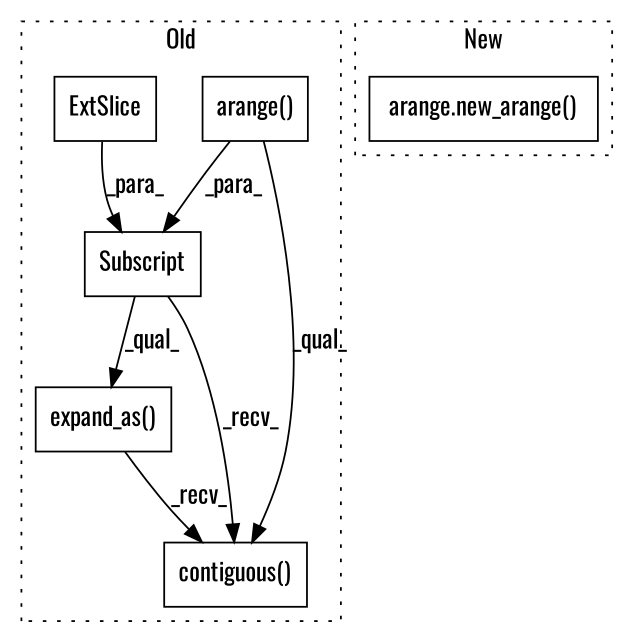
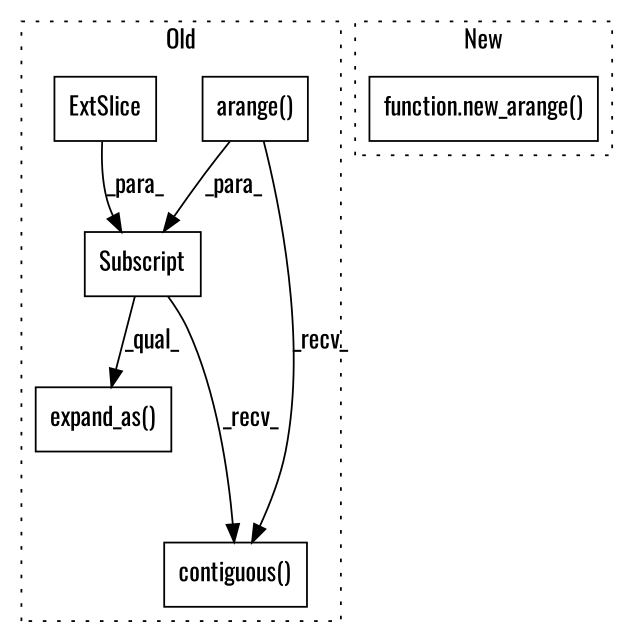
(484, 109) -> (484, 109)
(320, 342) -> (320, 342)
(155, 492) -> none
